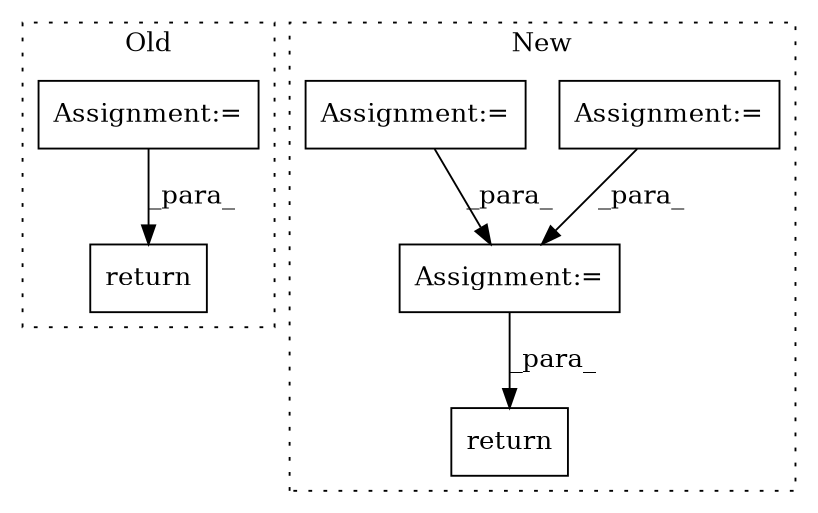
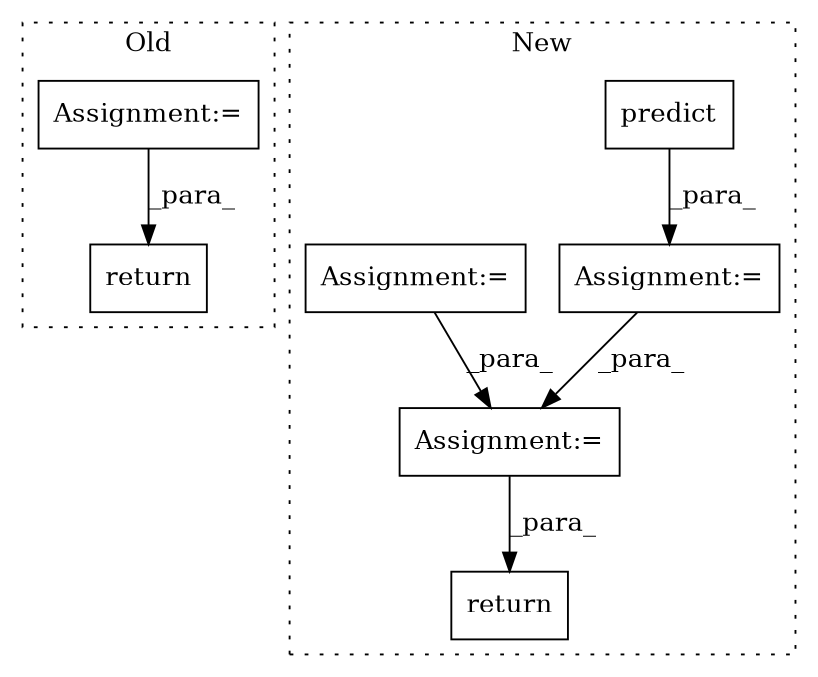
none -> (669, 115)
